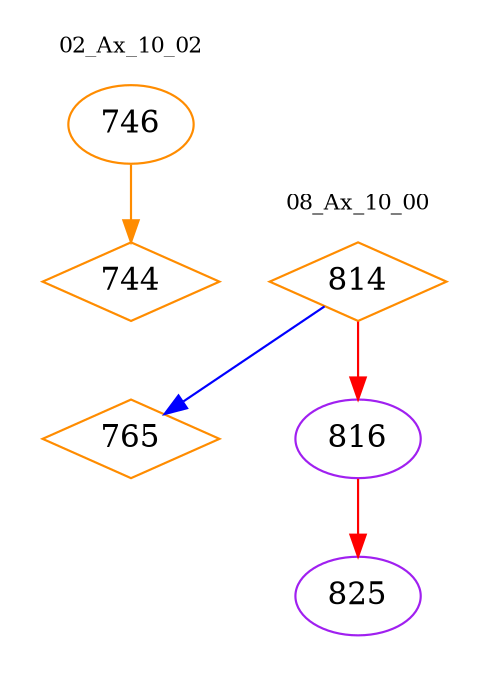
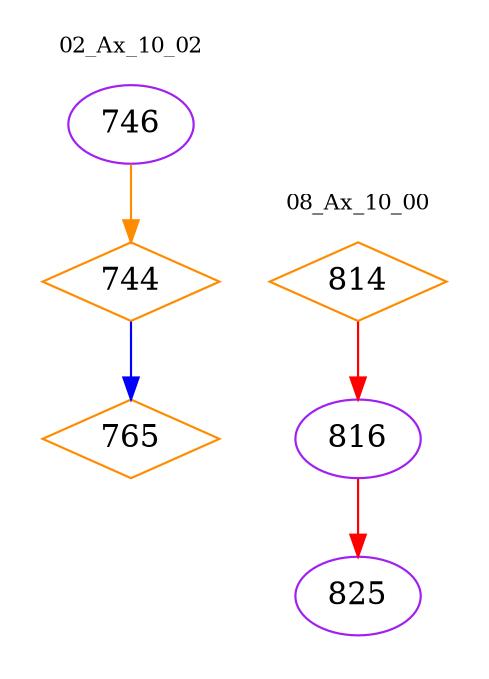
(131, 124) -> (131, 124)
(268, 344) -> (131, 350)
